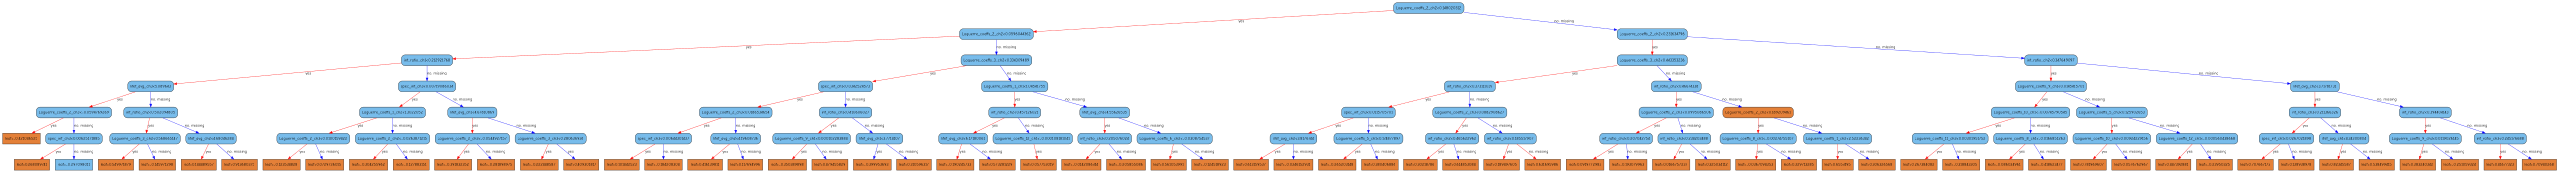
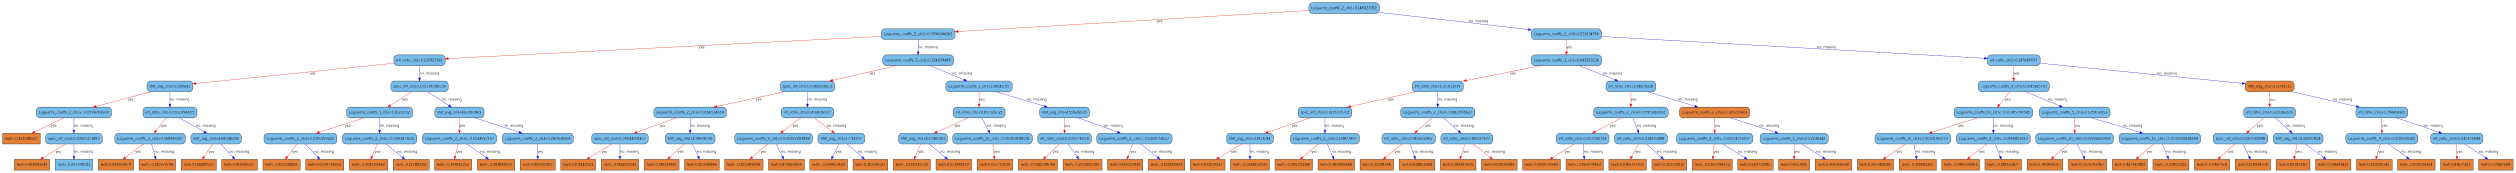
(2315, 86) -> (2270, 86)
(861, 125) -> (823, 125)
(539, 165) -> none
